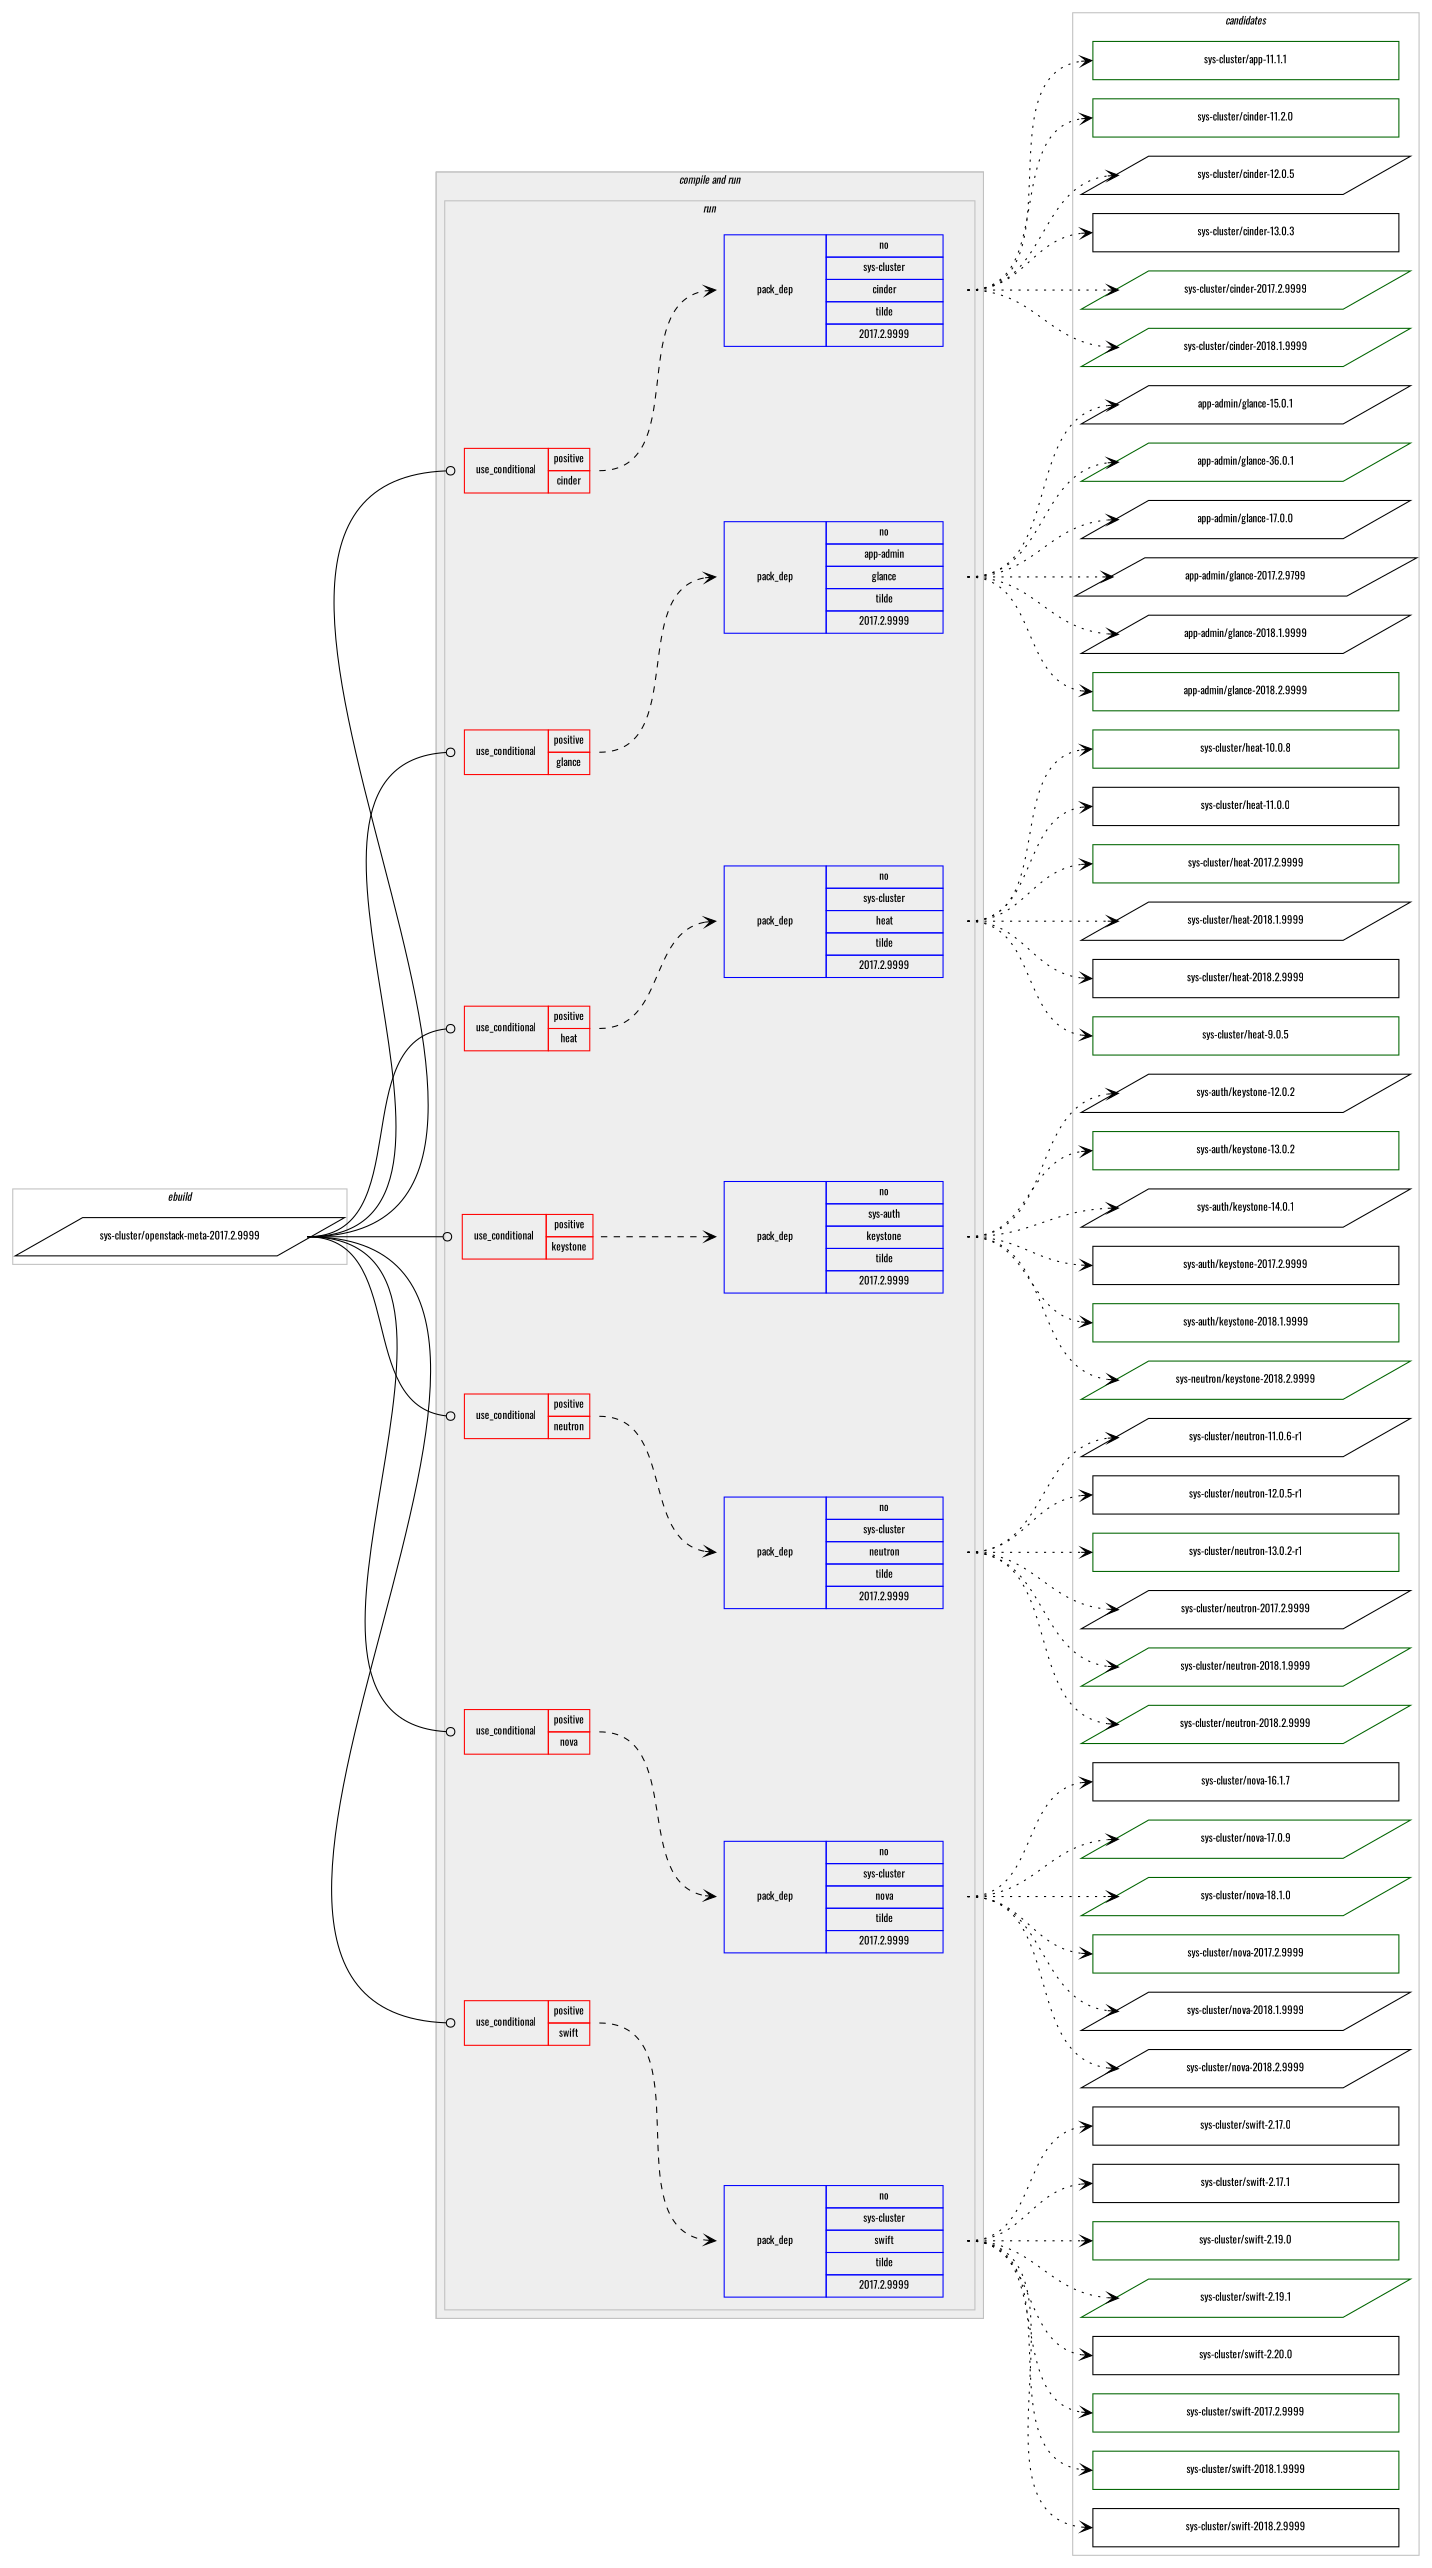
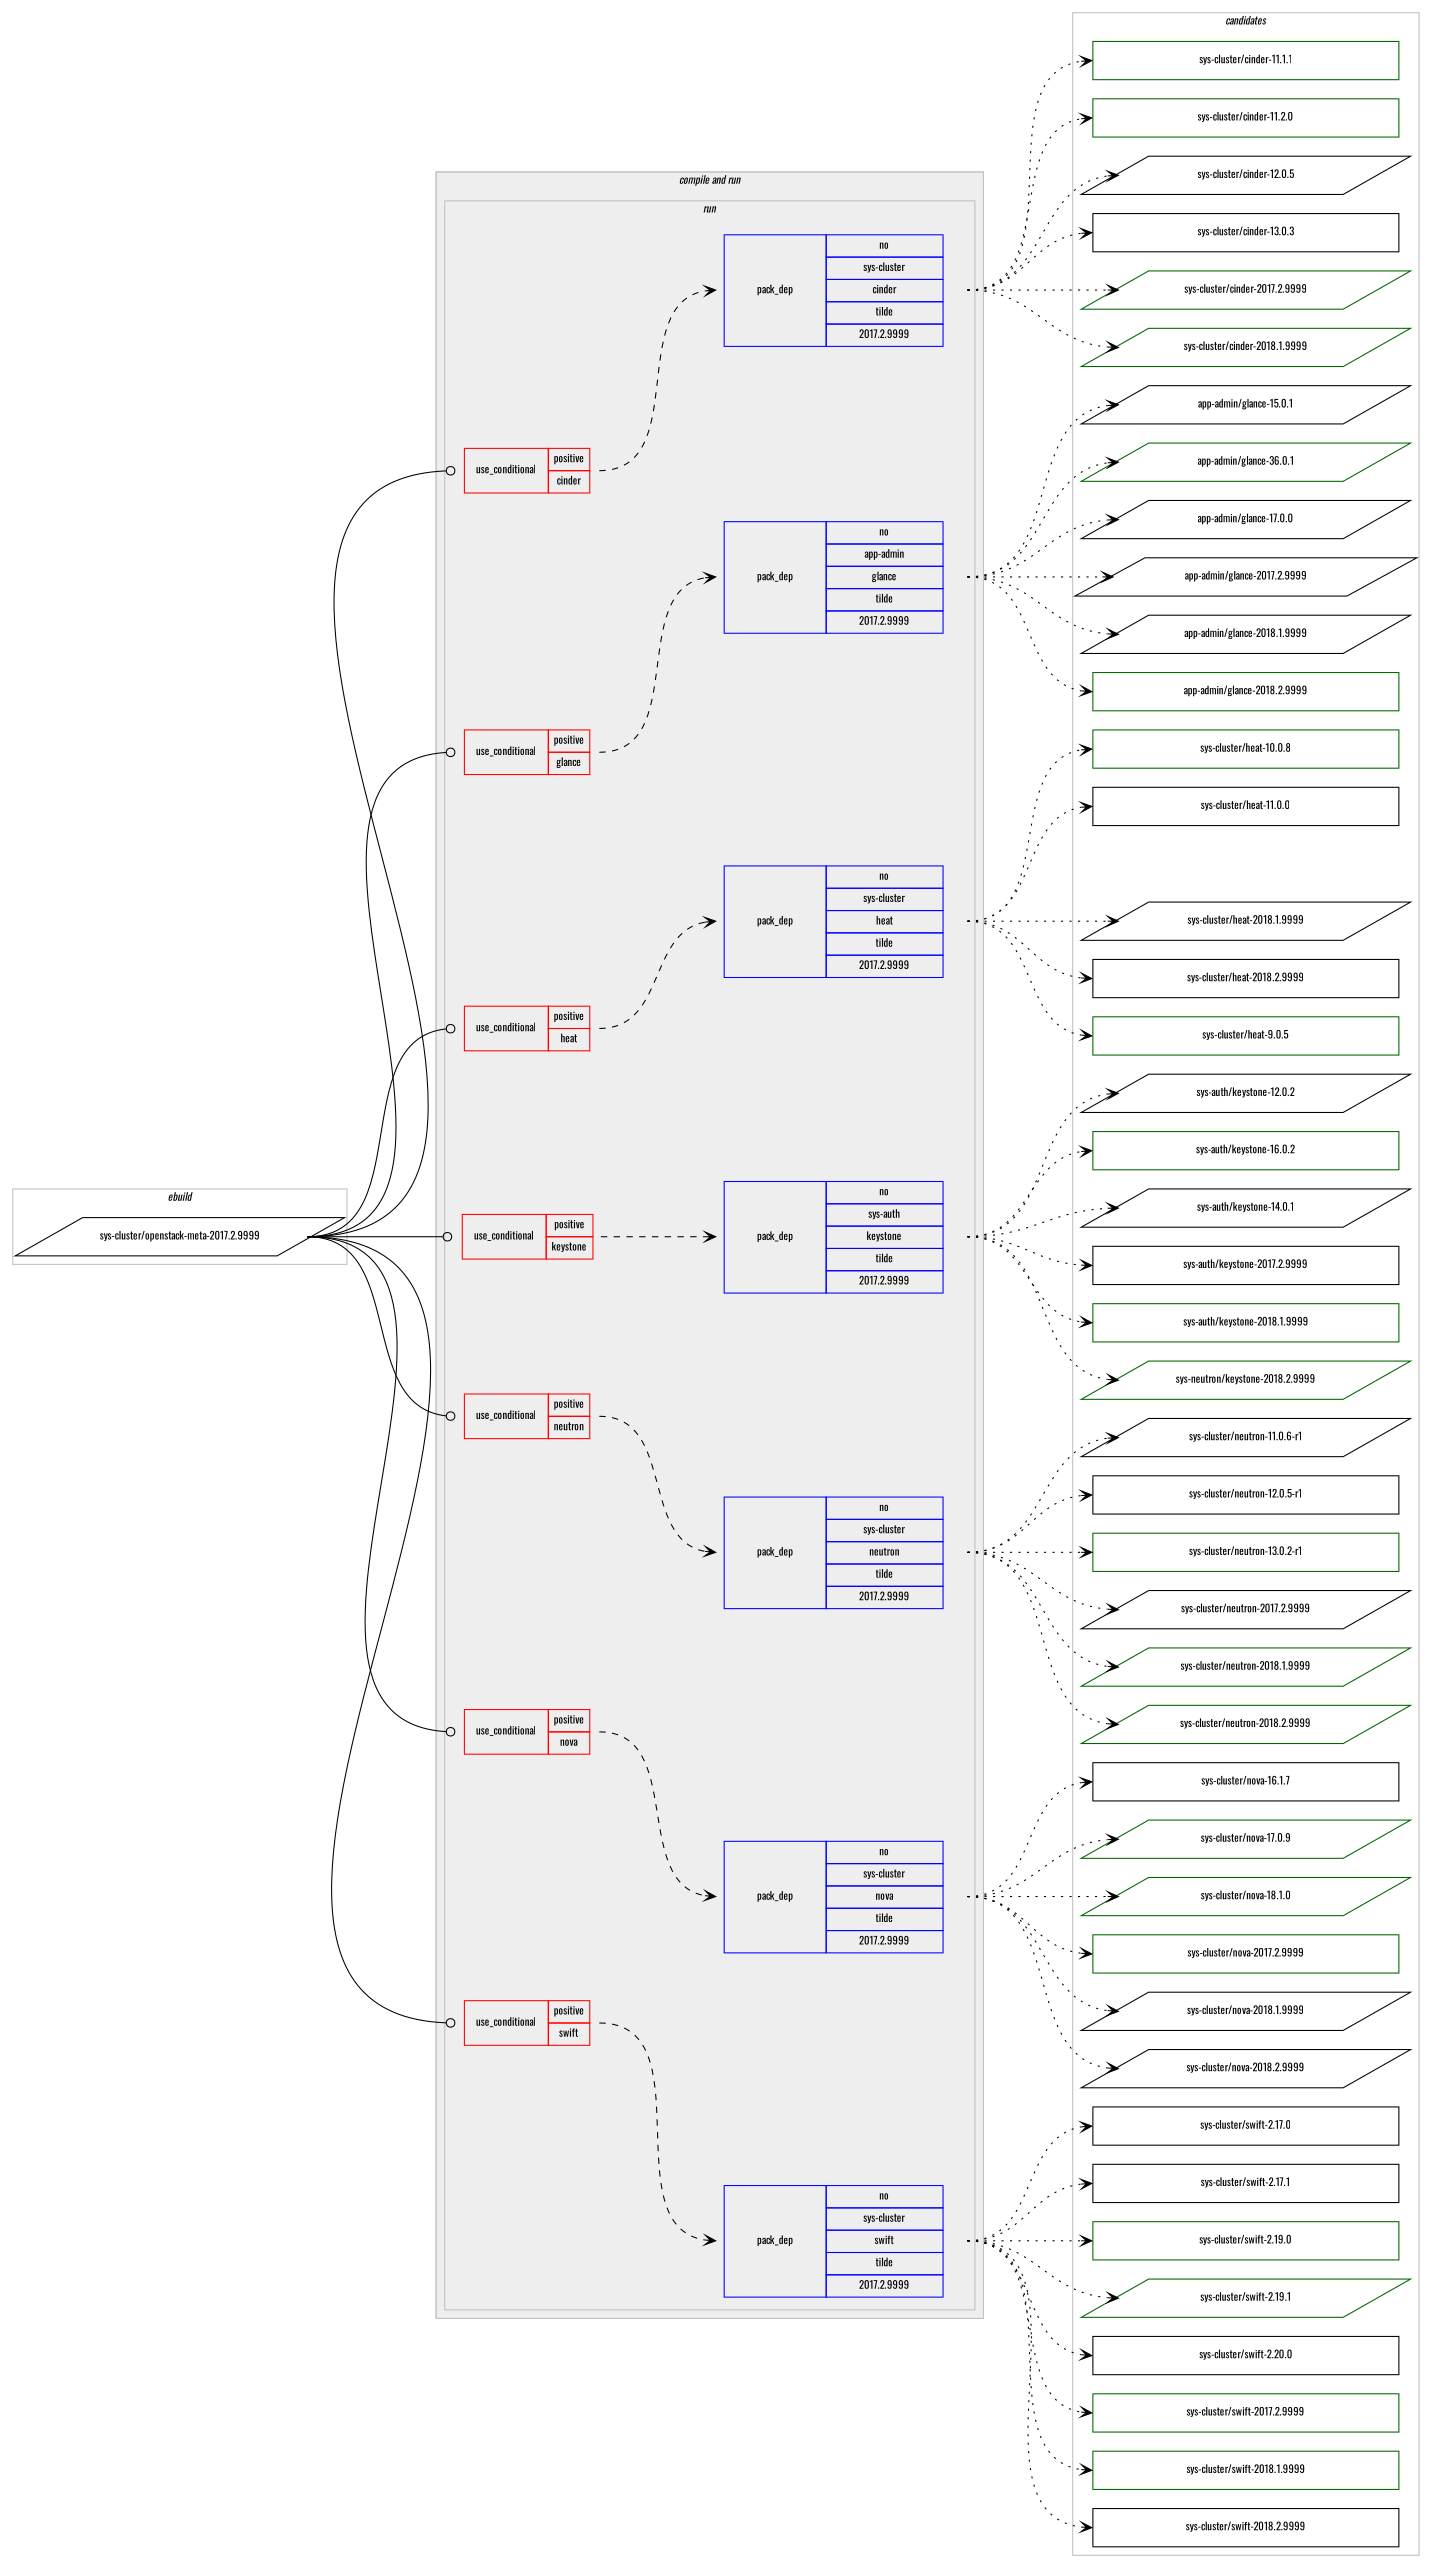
(1246, 61) -> (1246, 61)
(1246, 577) -> (1246, 577)
(1246, 864) -> none
(1246, 1151) -> (1246, 1151)
